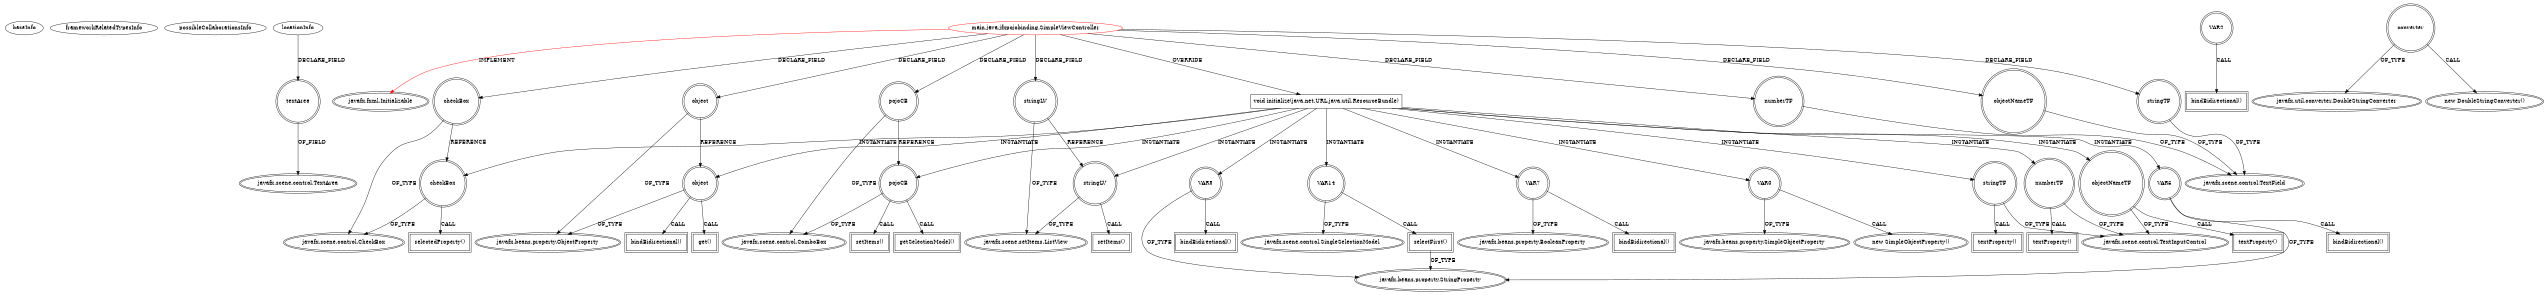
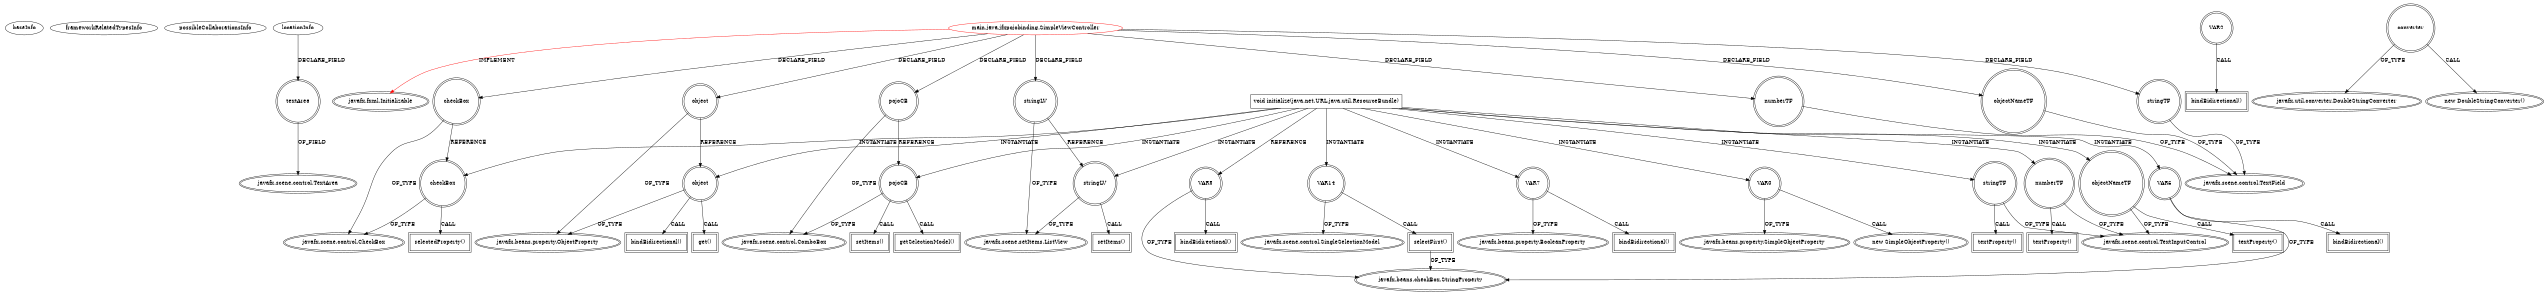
(1179, 64) -> none
(1289, 142) -> (1289, 142)
(1431, 280) -> (1431, 280)
